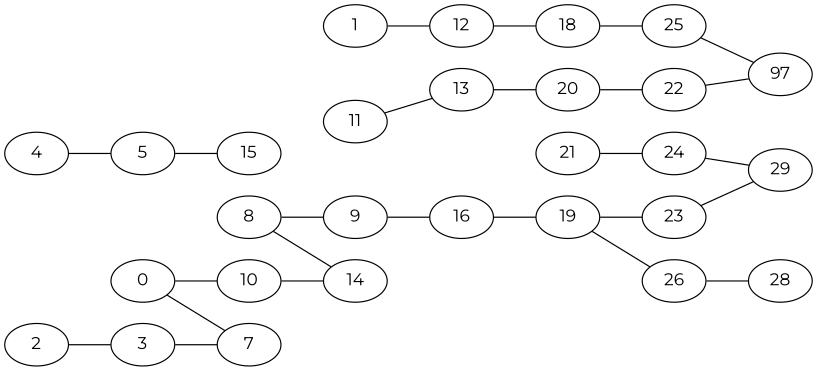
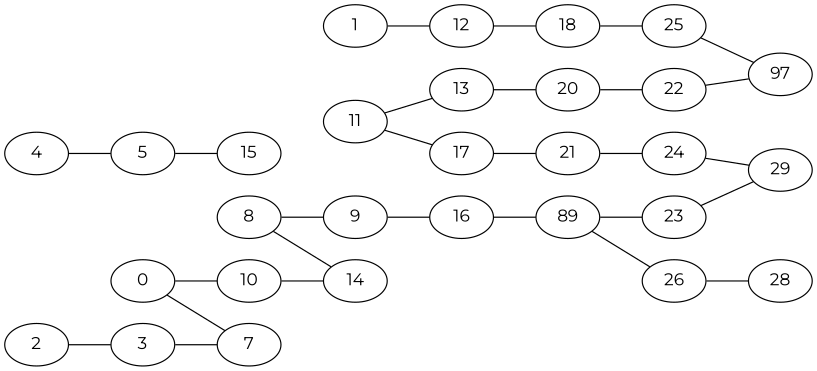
none -> (462, 153)
(568, 217) -> (568, 217)
